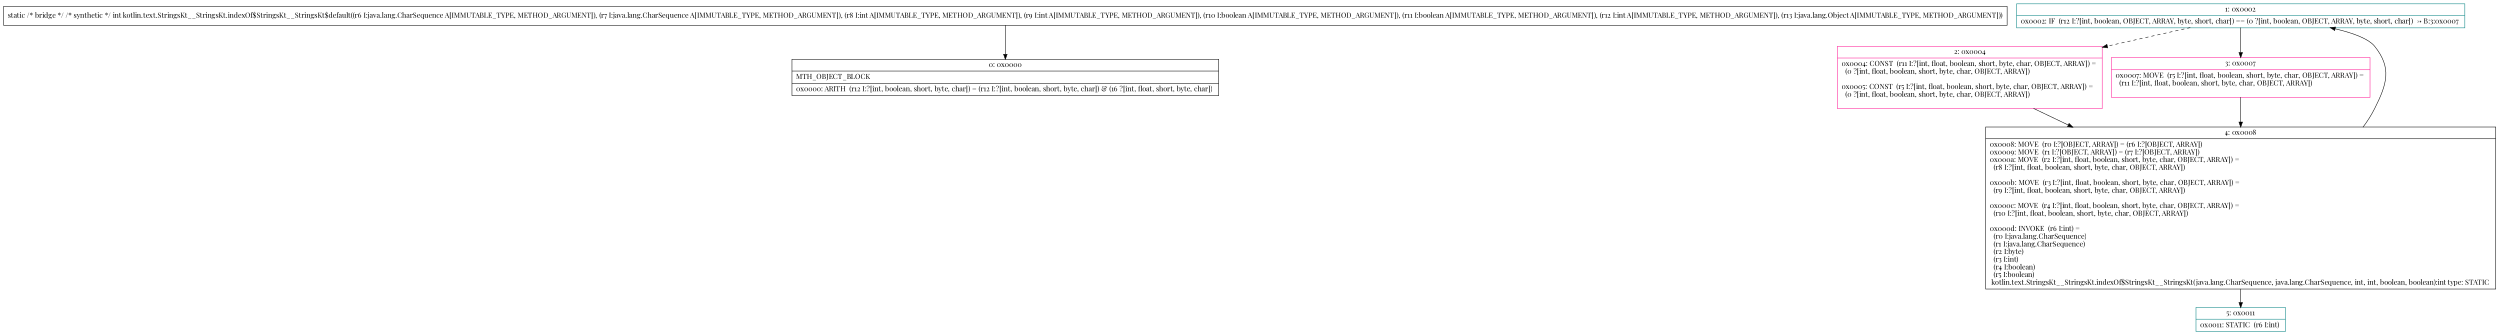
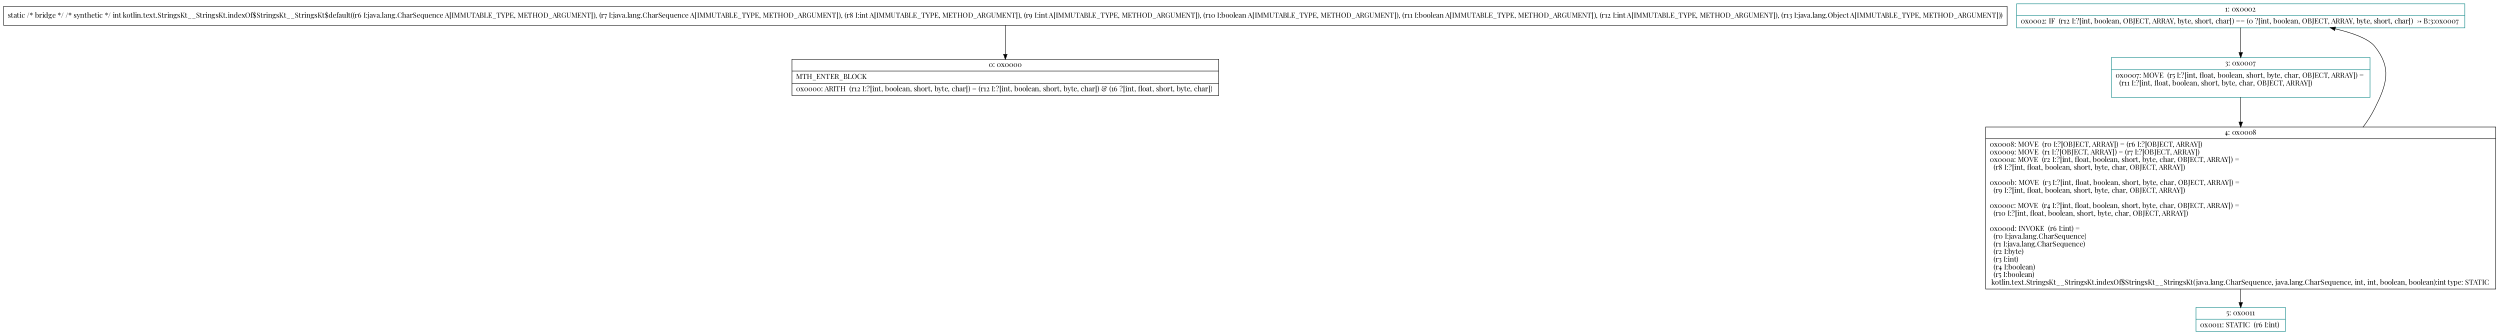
(833, 77) -> (832, 77)
(1970, 77) -> none
(2241, 77) -> (2241, 77)
